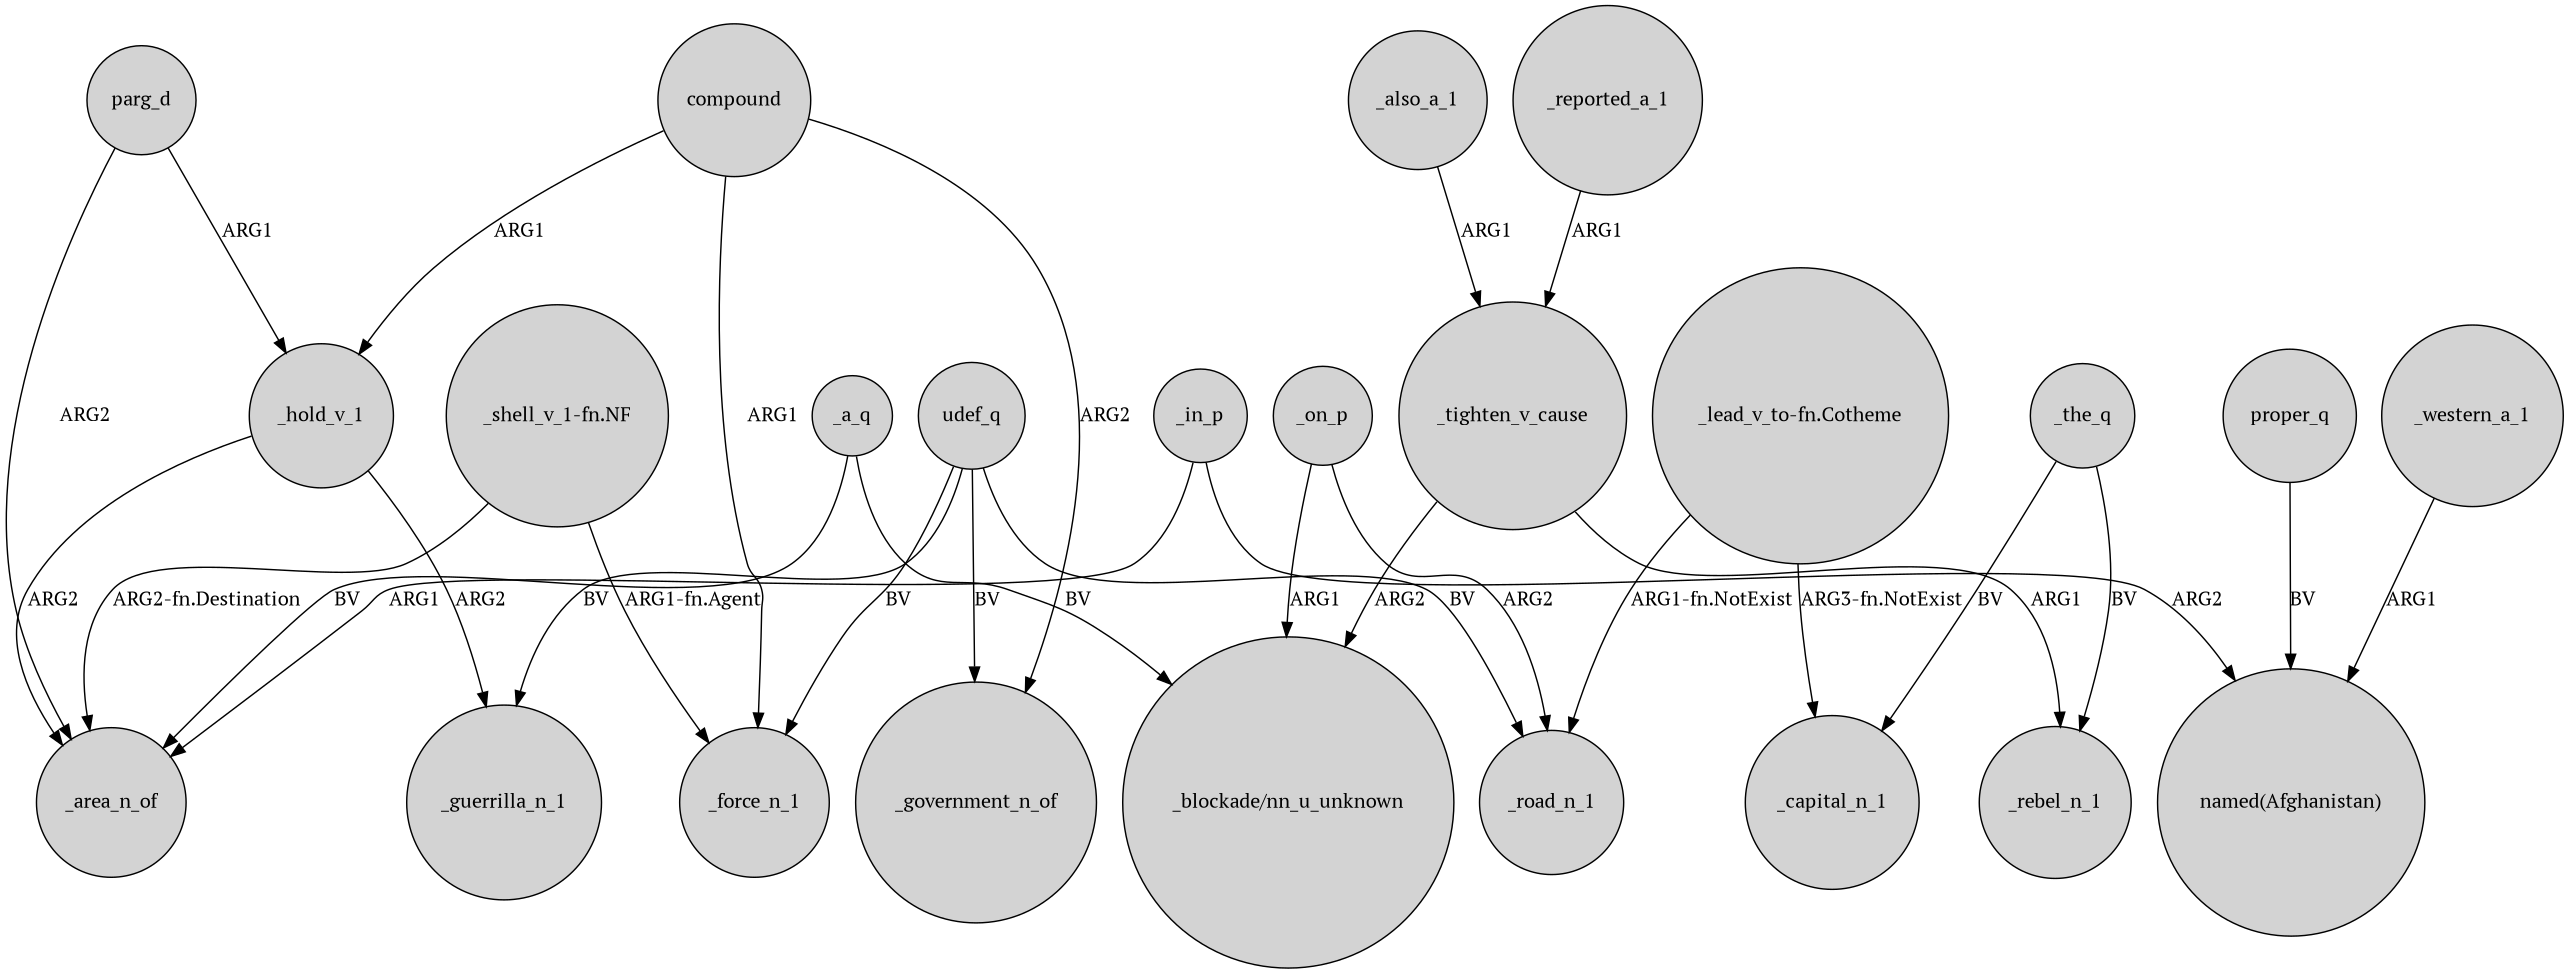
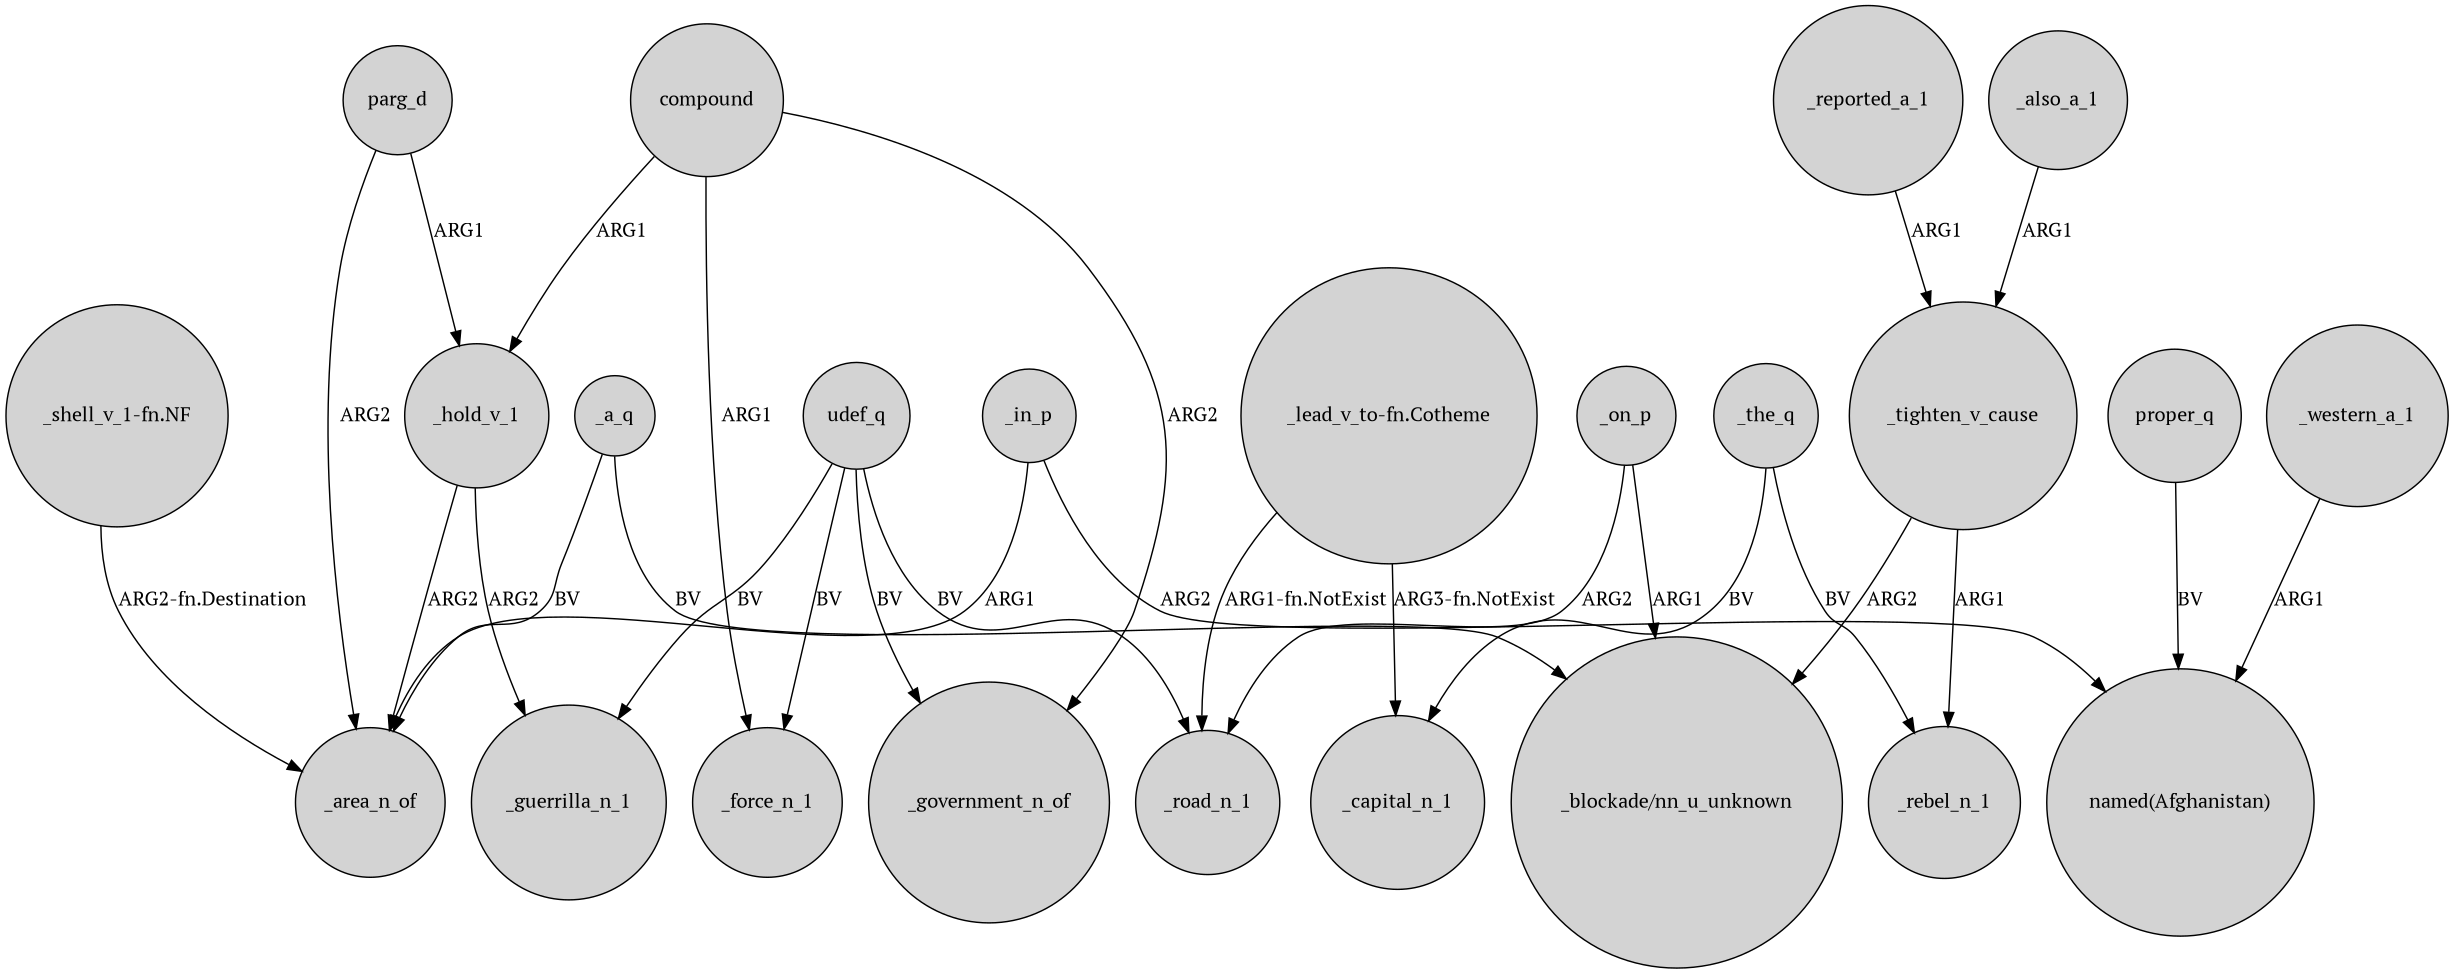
(636, 631) -> none
